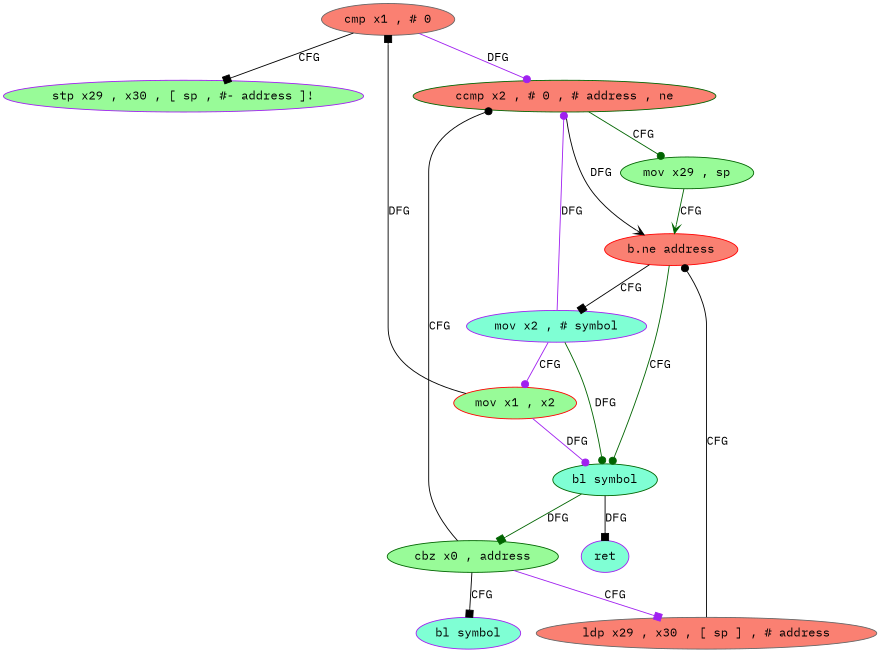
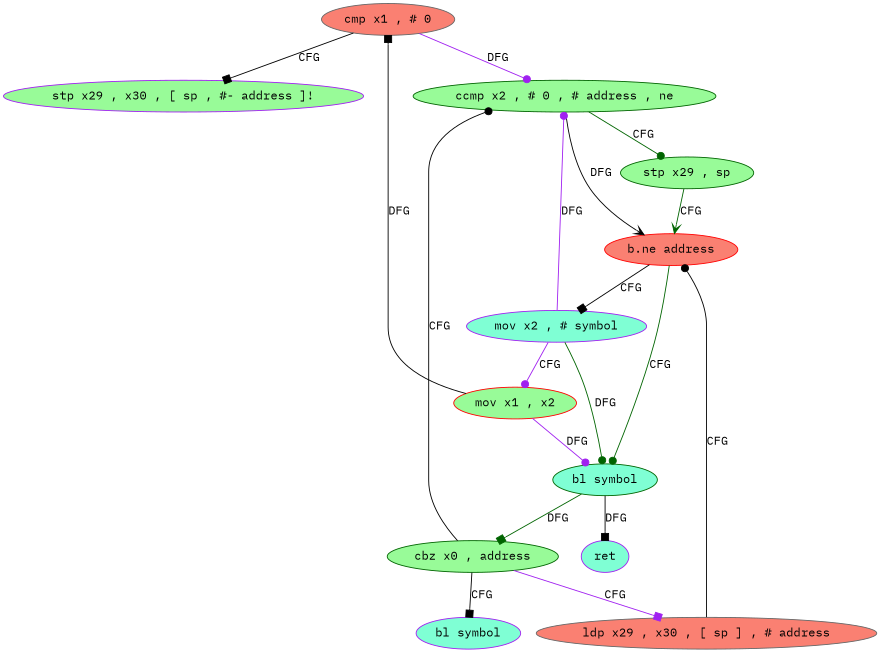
(565, 96) -> (565, 96)
(687, 173) -> (687, 173)
